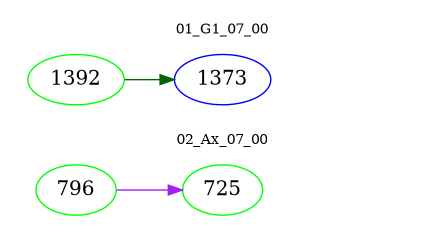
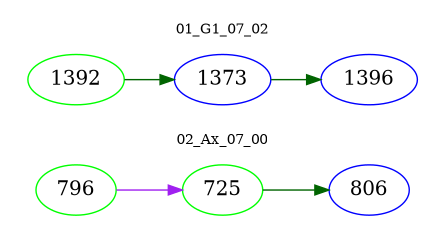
(223, 30) -> (223, 30)
none -> (369, 80)
none -> (369, 190)
